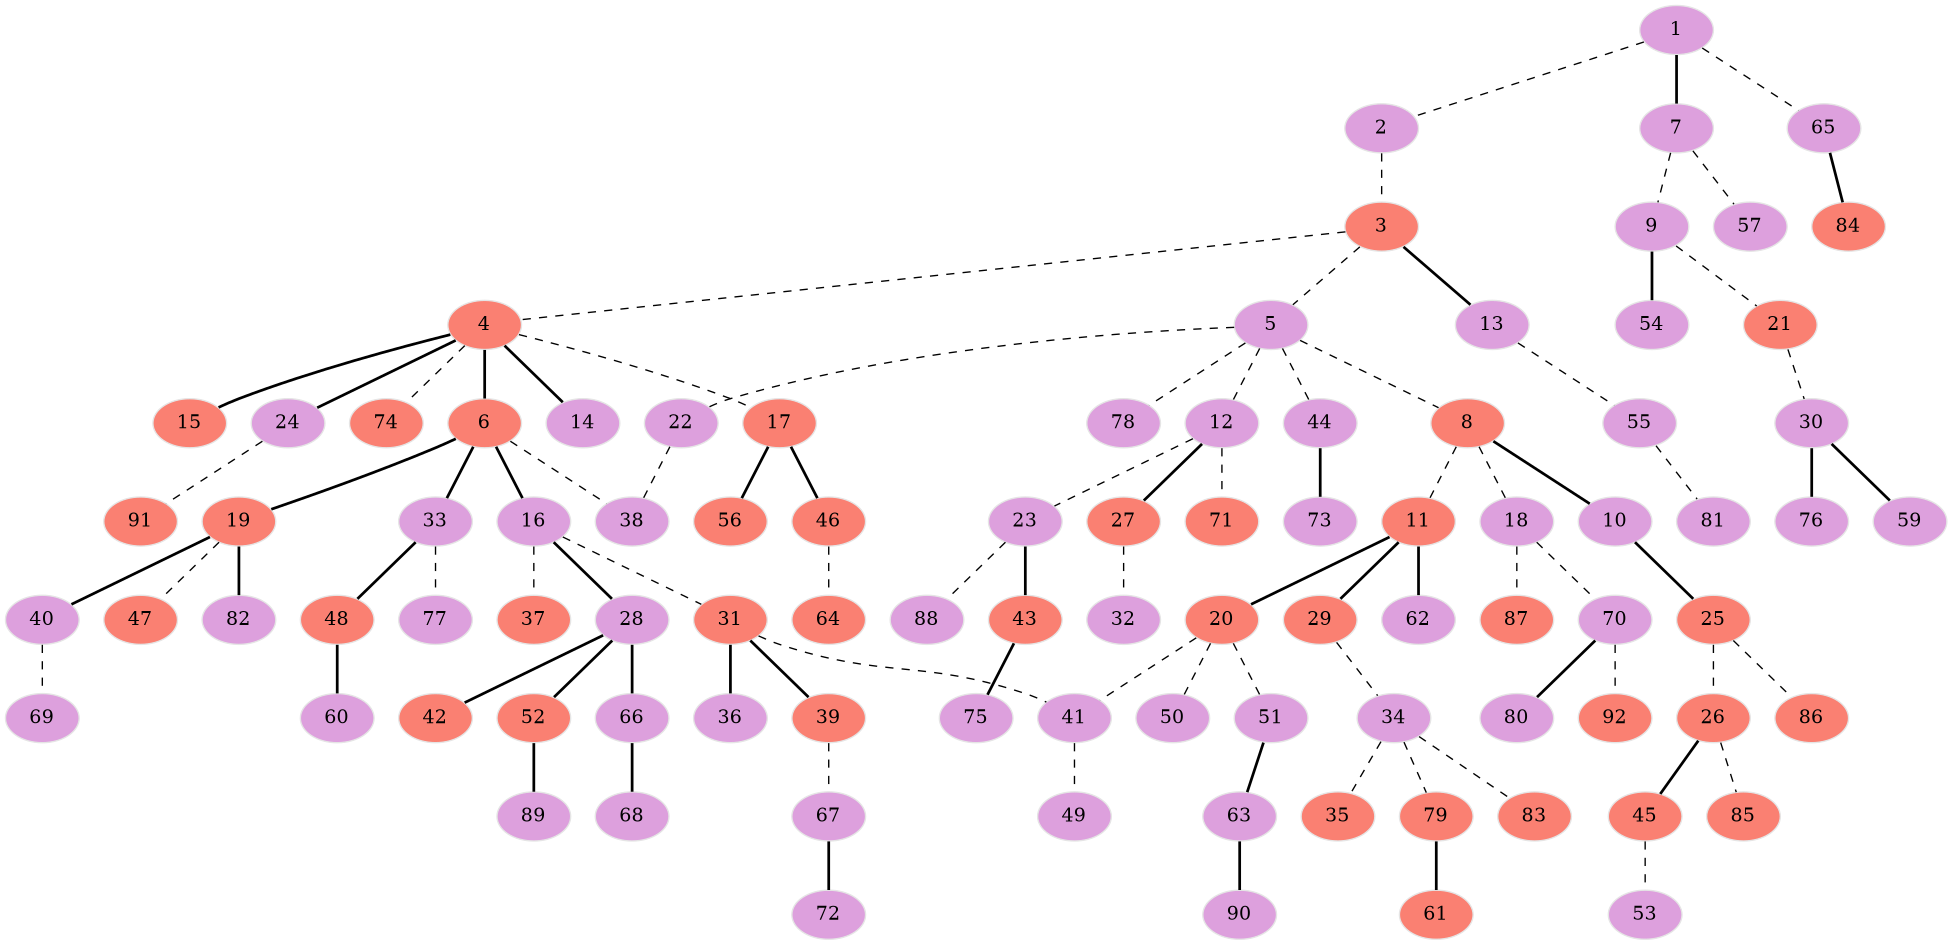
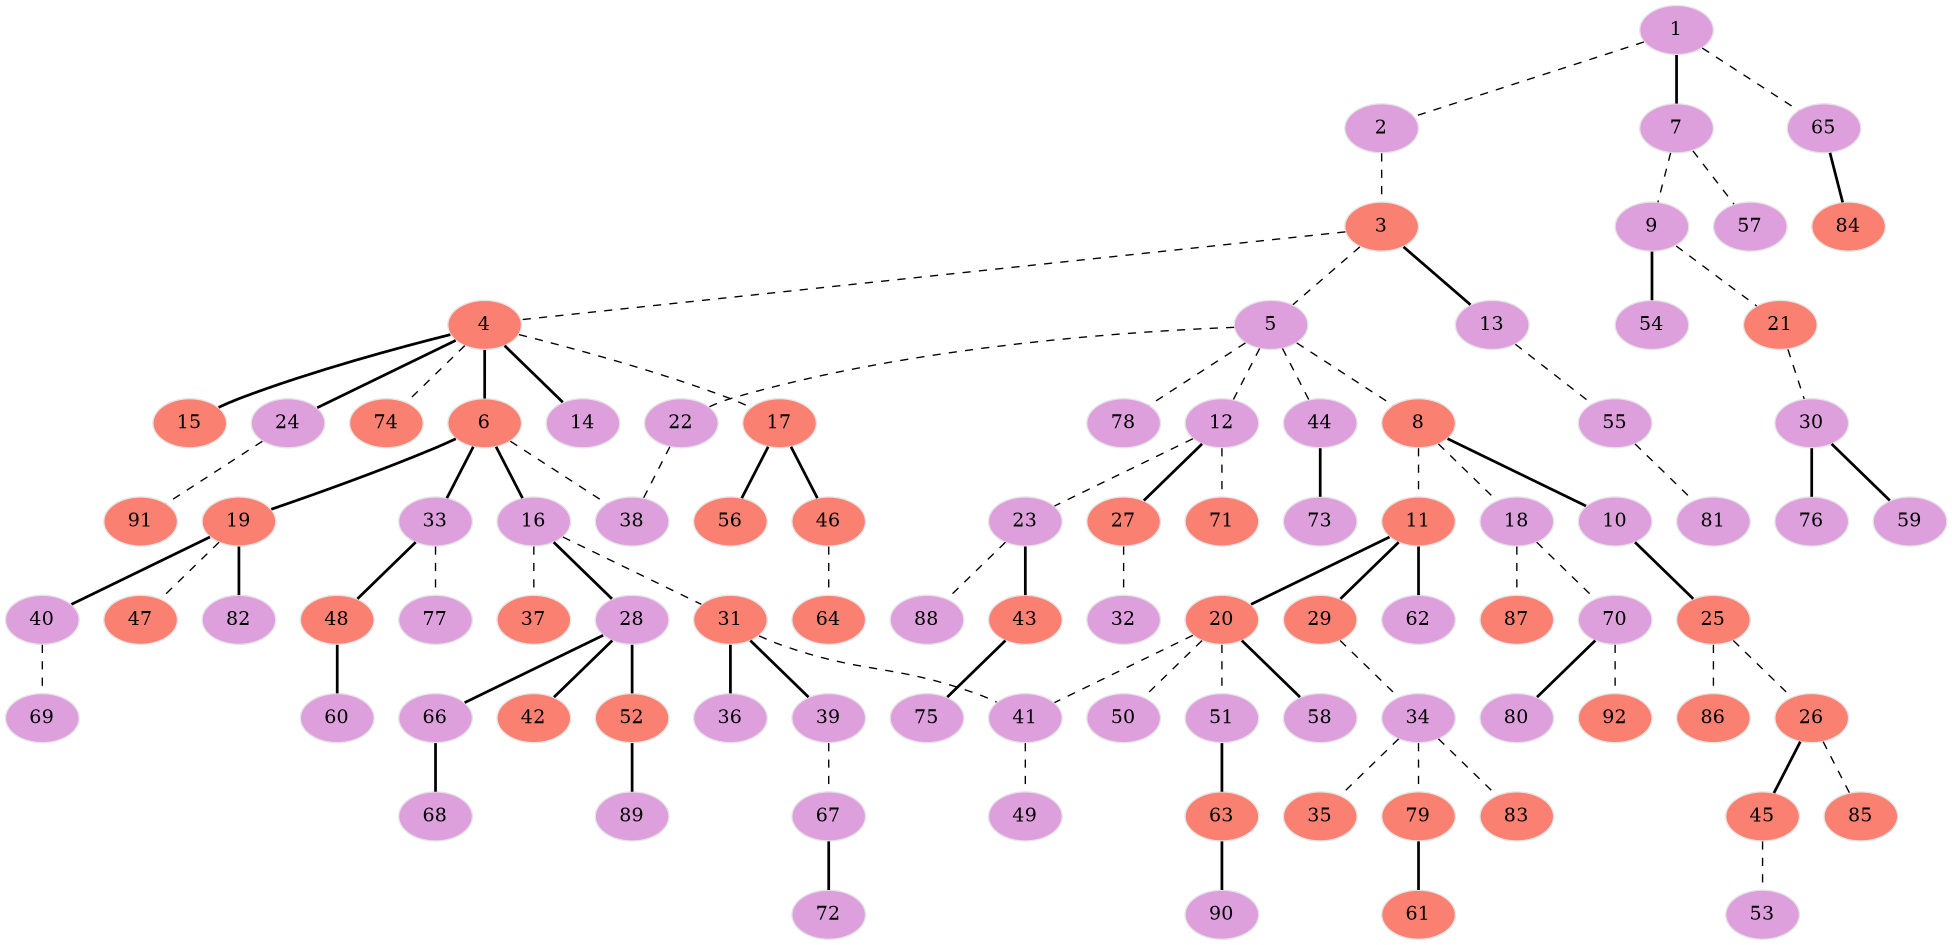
(829, 718) -> (829, 718)
none -> (1320, 718)
(1240, 816) -> (1222, 816)
